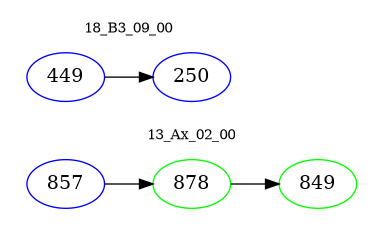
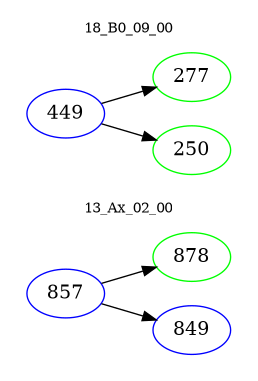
(129, 29) -> (129, 29)
(192, 77) -> (192, 150)
none -> (192, 77)
(248, 184) -> (122, 310)
(318, 184) -> (192, 330)
